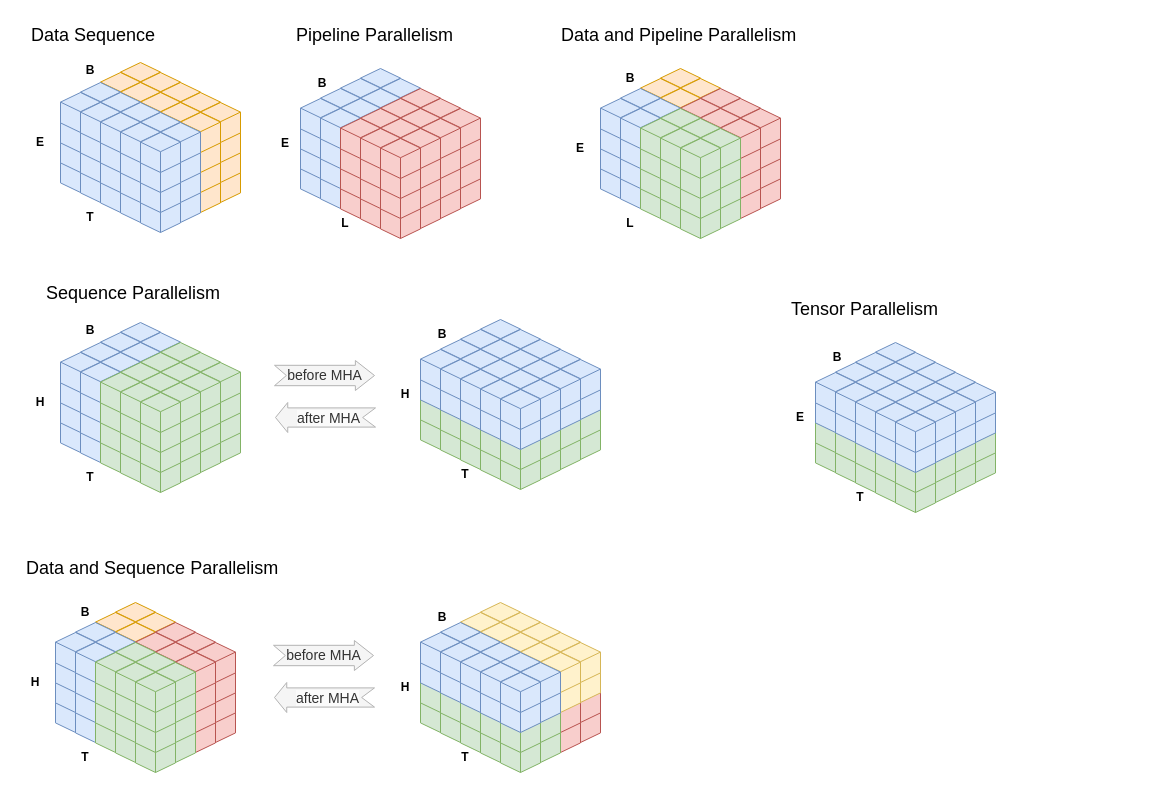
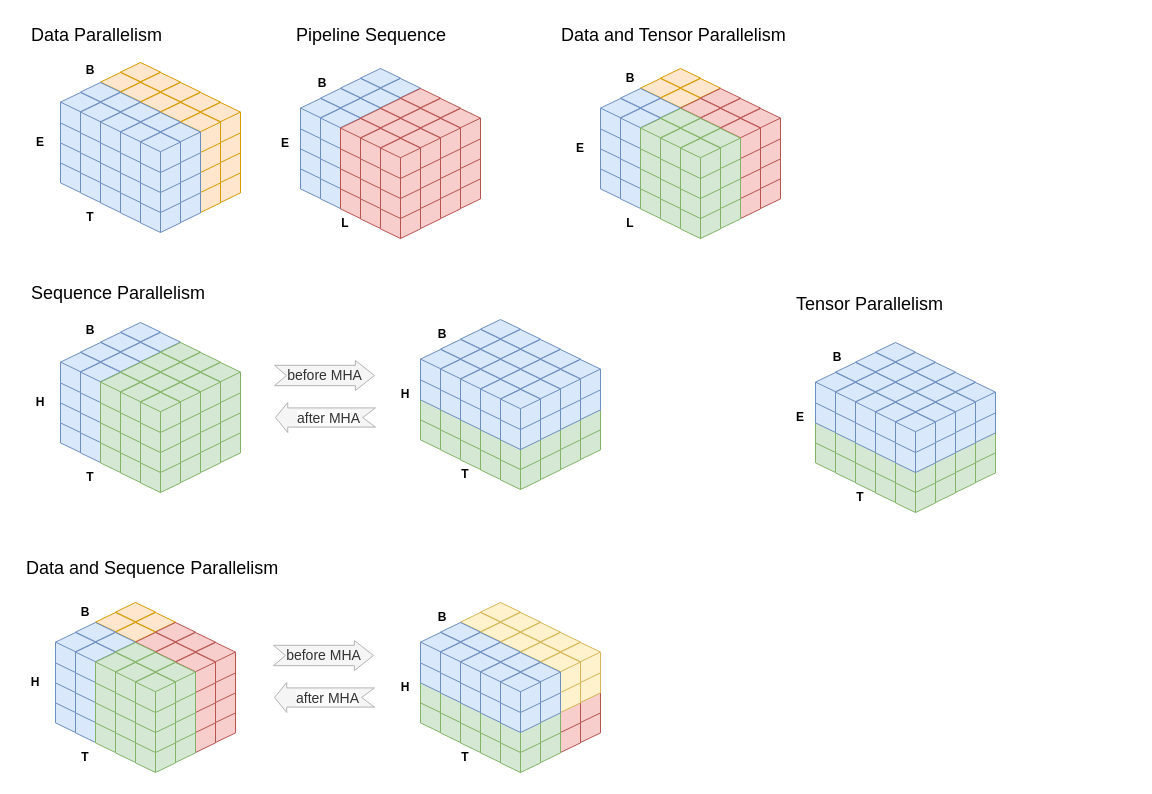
(95, 36) -> (100, 36)
(379, 36) -> (373, 36)
(684, 36) -> (681, 36)
(211, 294) -> (196, 294)
(956, 310) -> (961, 305)
